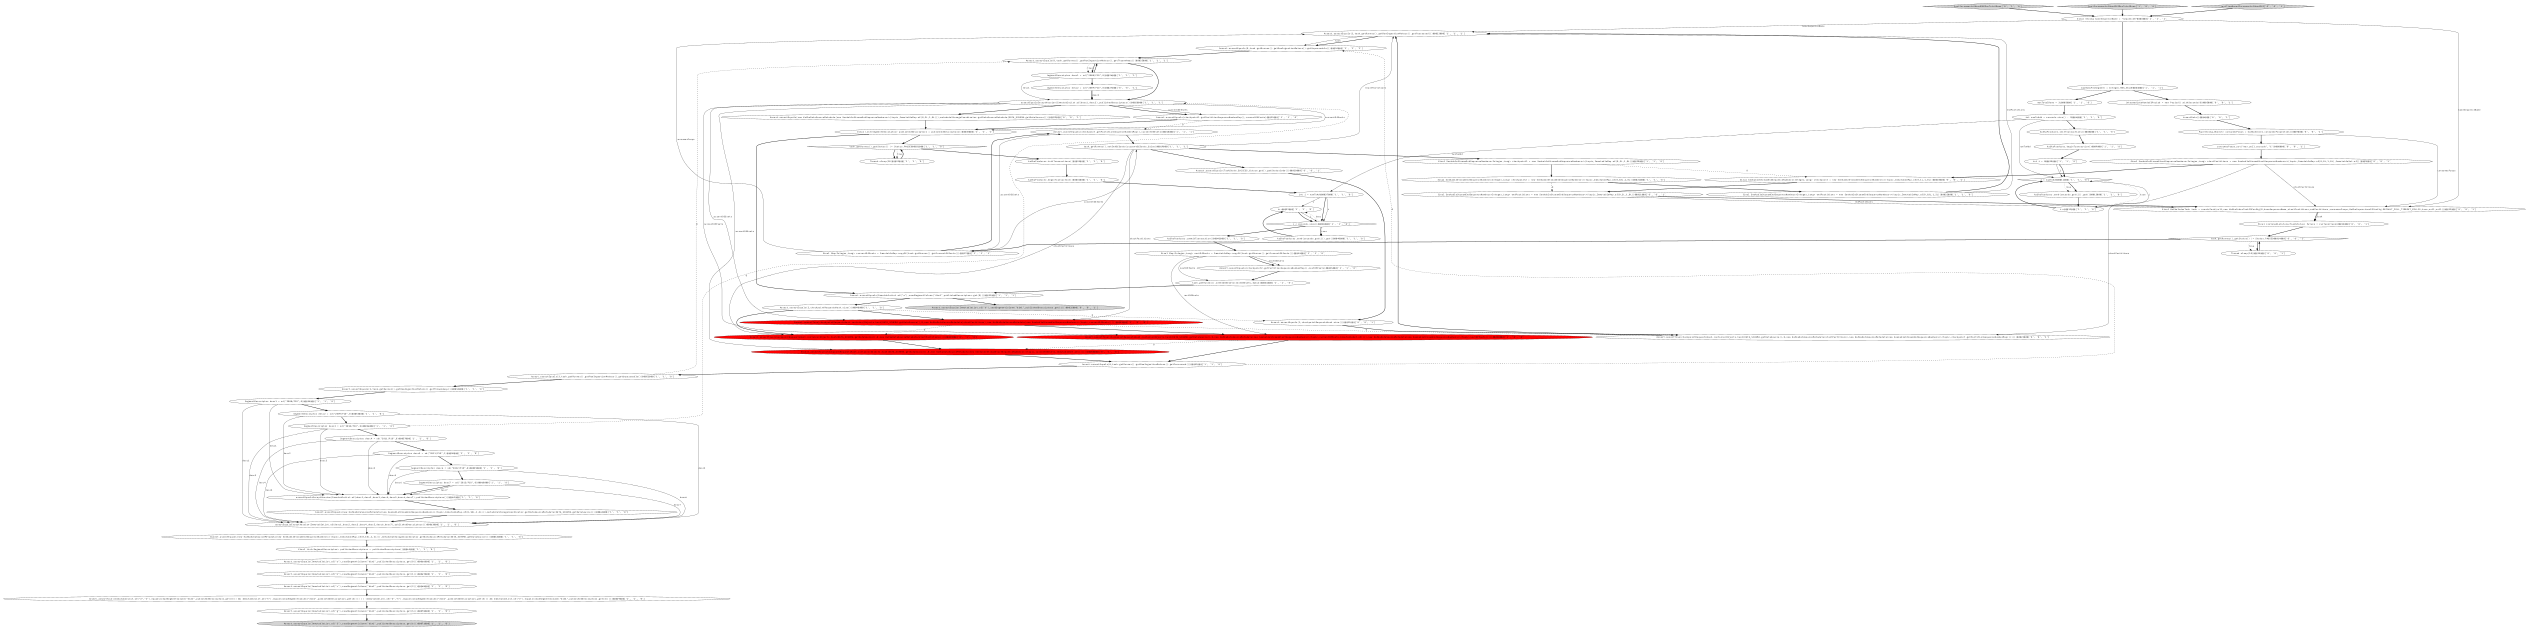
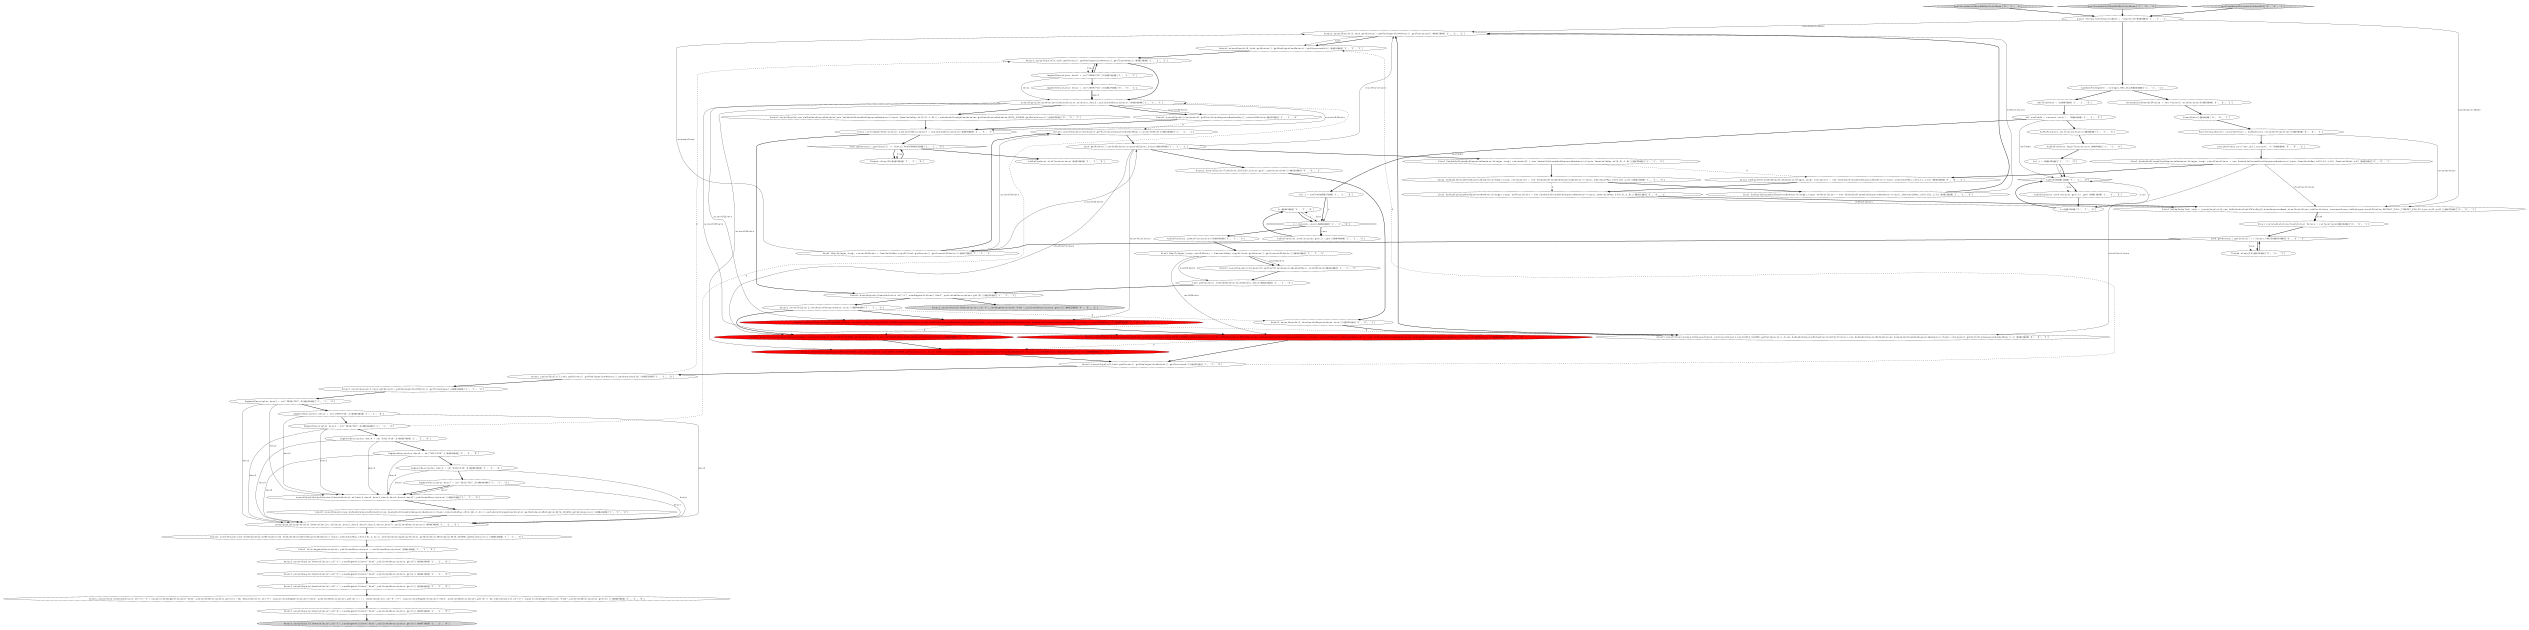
(1675, 138) -> (1675, 138)
(1067, 180) -> none
(1312, 202) -> none
